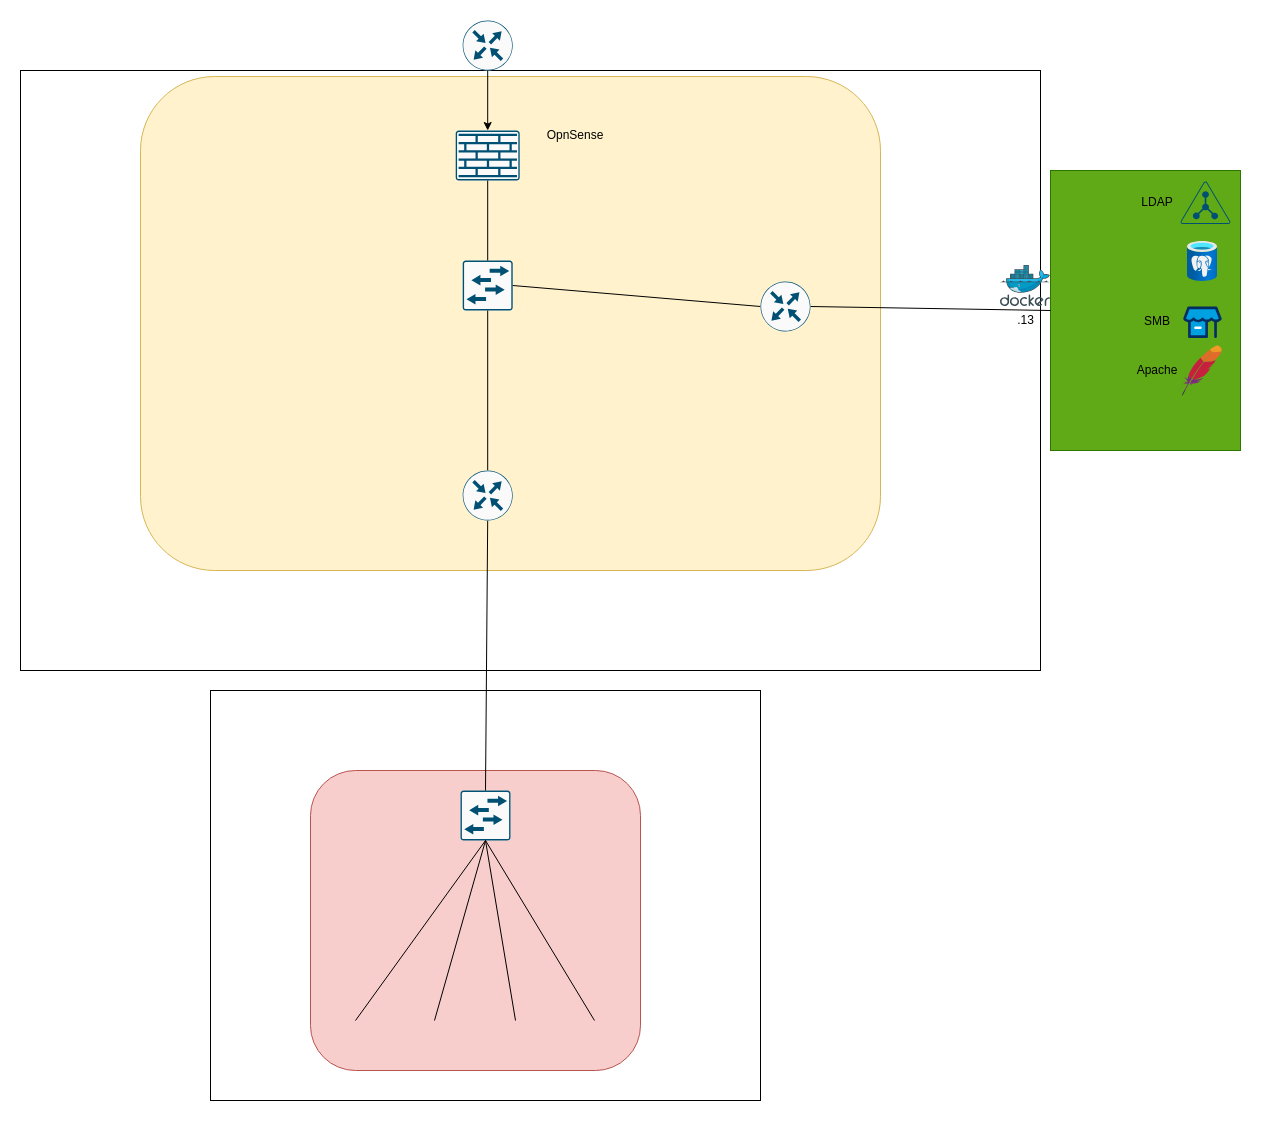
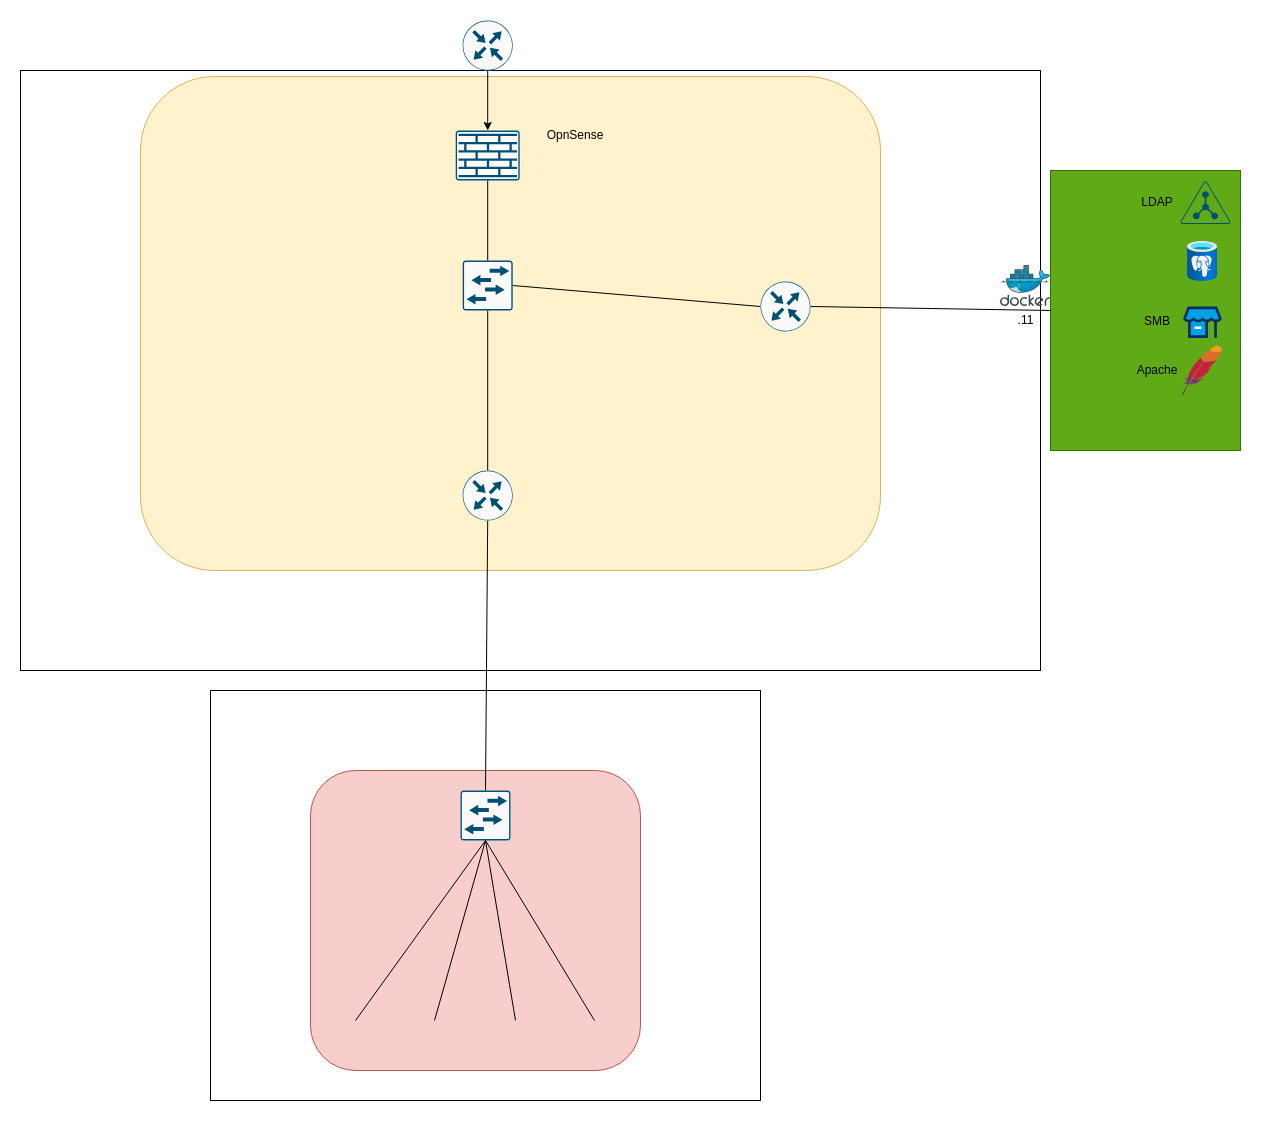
(1026, 321) -> (1026, 321)
